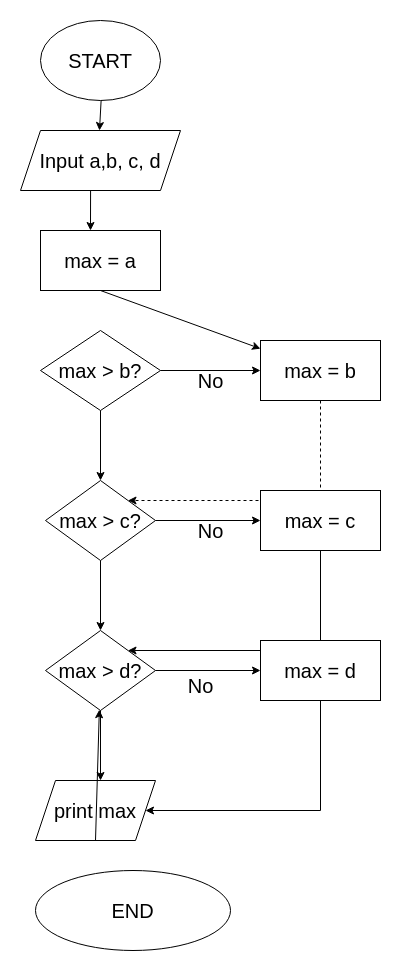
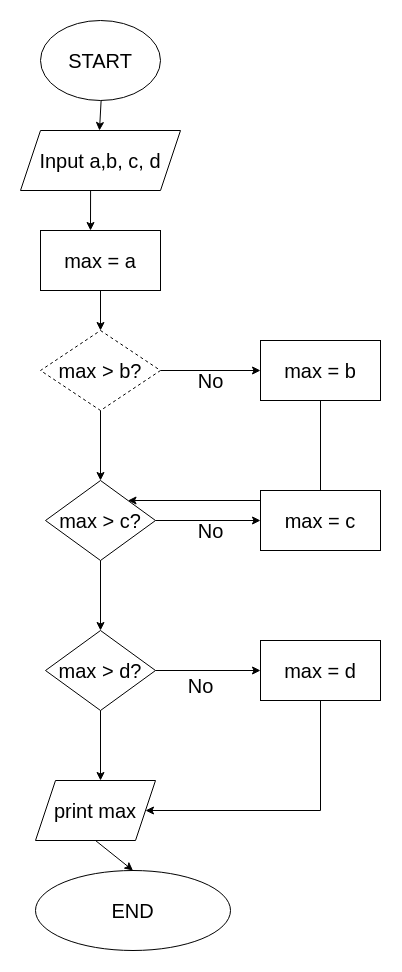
(177, 318) -> (101, 307)
(101, 371) -> (101, 371)
(198, 501) -> (198, 501)
(198, 651) -> none
(97, 790) -> (111, 853)
